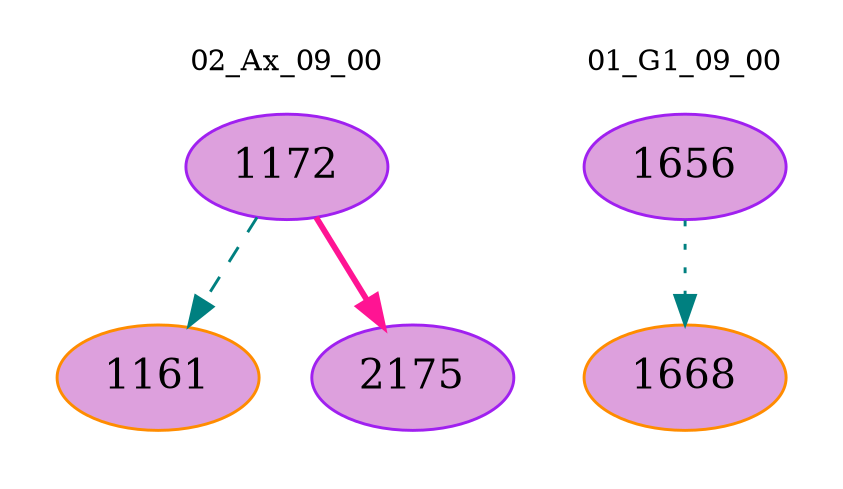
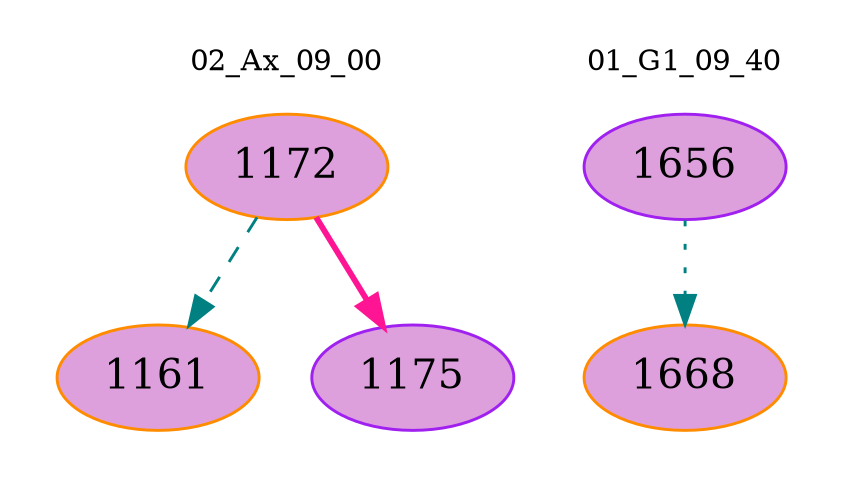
(685, 63) -> (685, 63)
(287, 167) -> (287, 167)
(413, 378) -> (413, 378)
